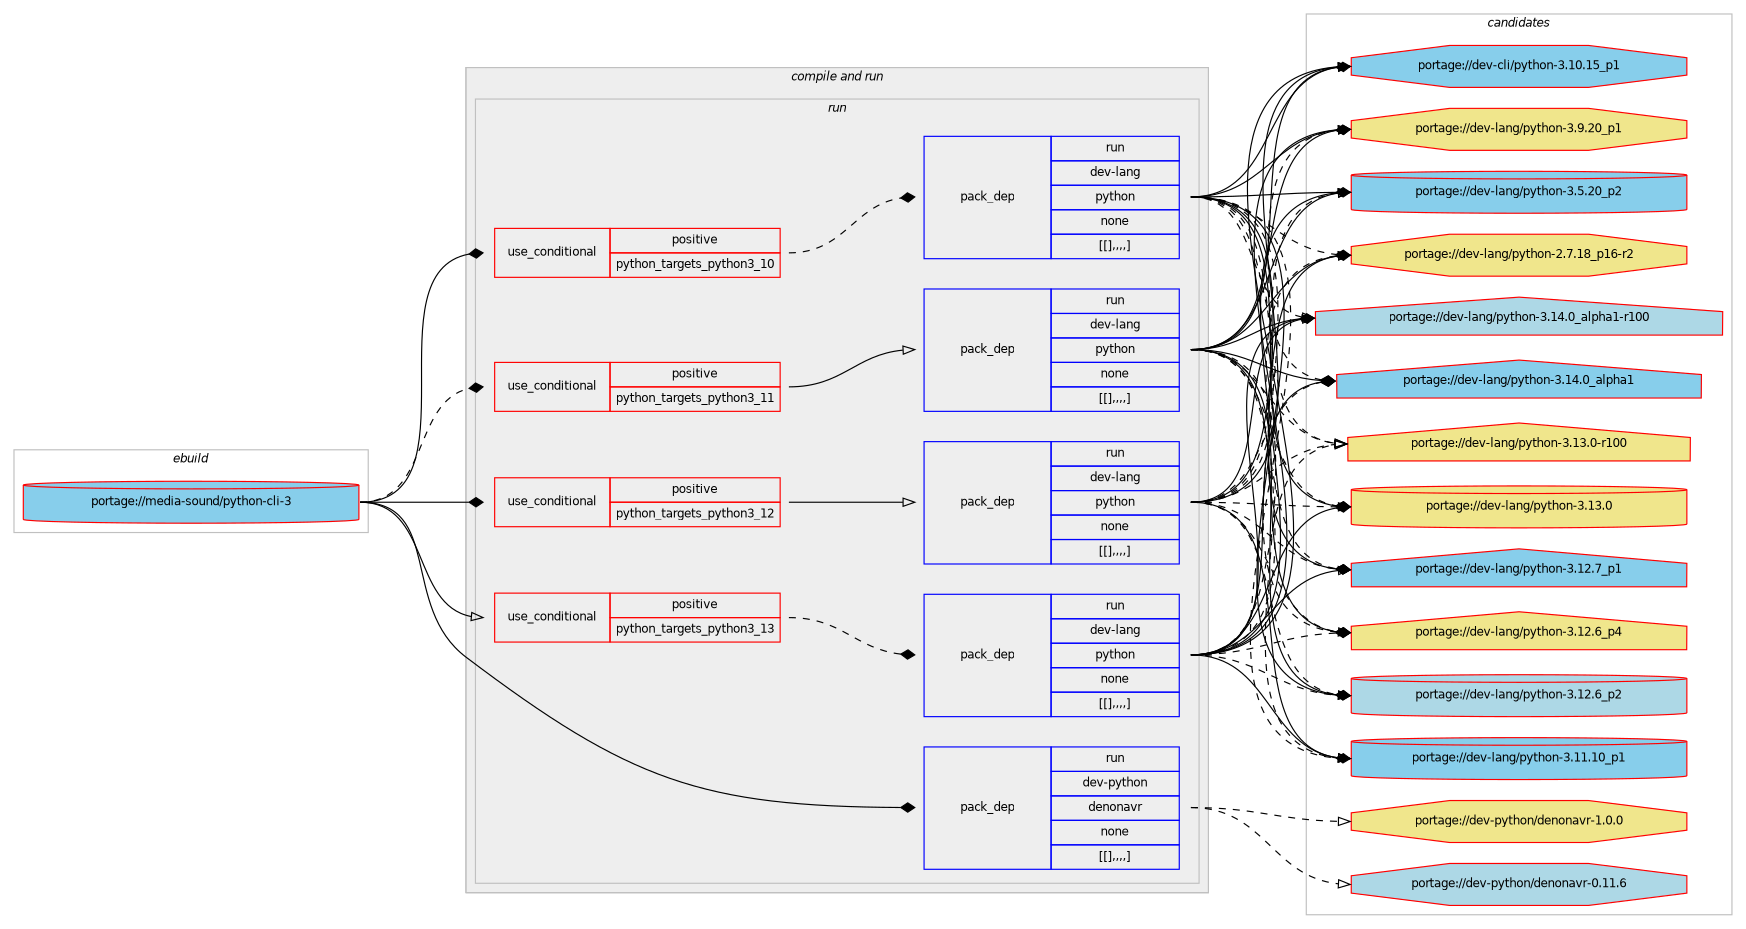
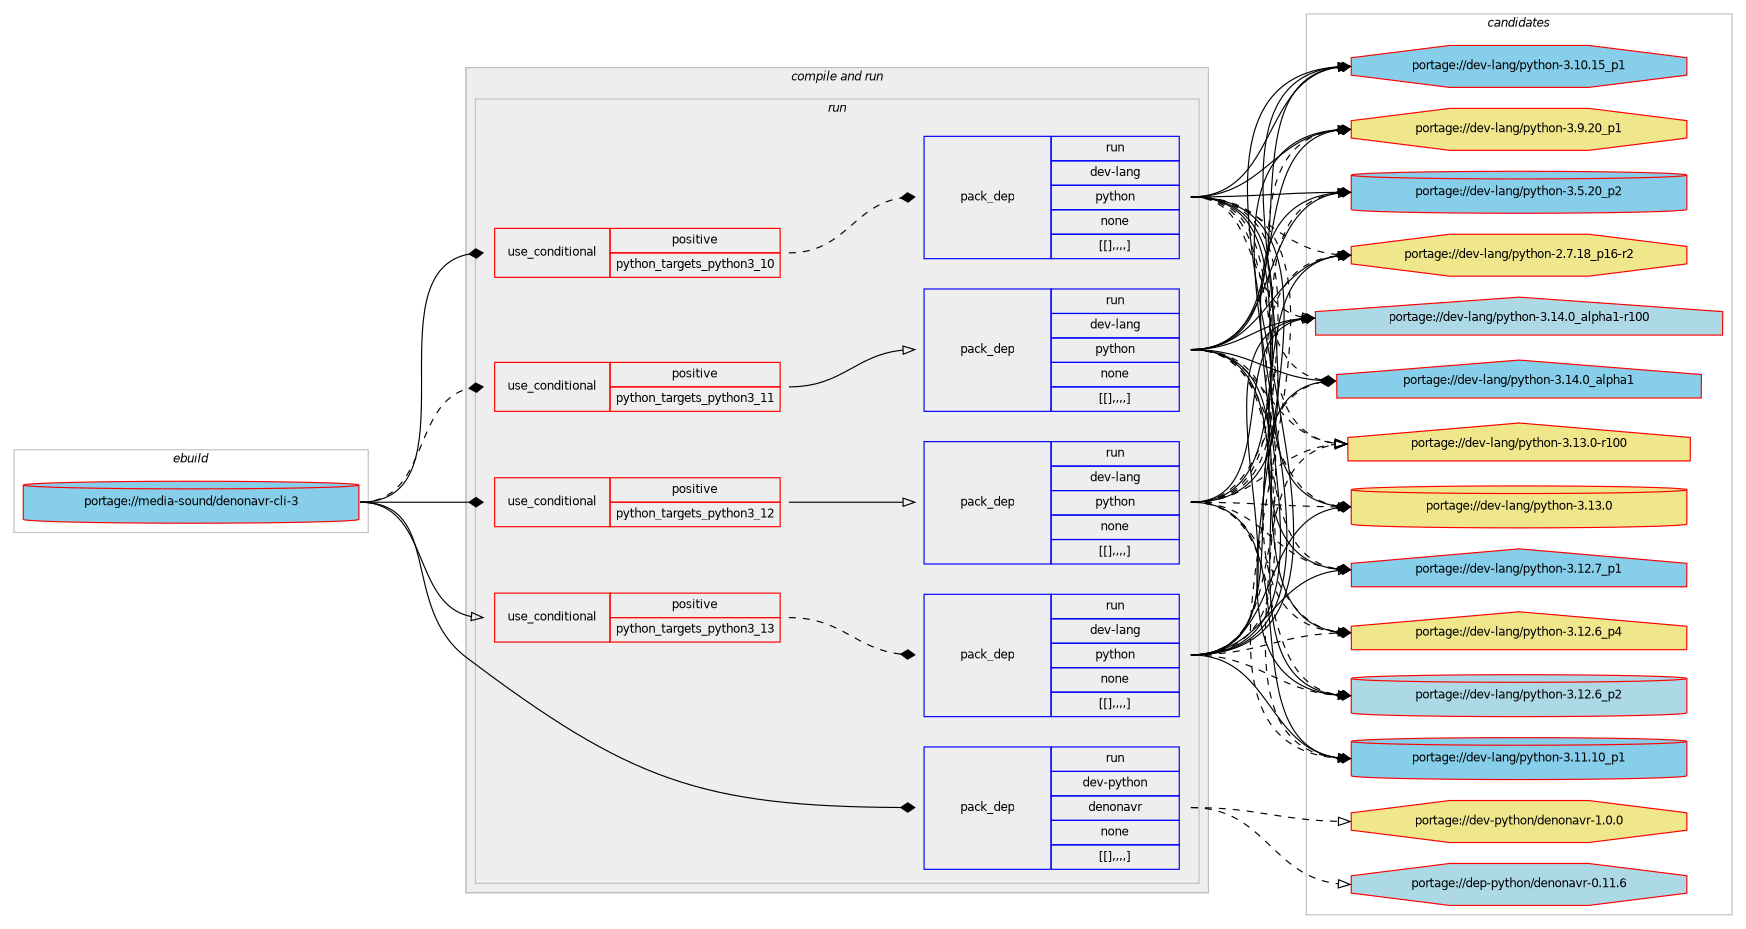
(1519, 66) -> (1519, 66)
(191, 502) -> (191, 502)
(1519, 884) -> (1519, 884)
